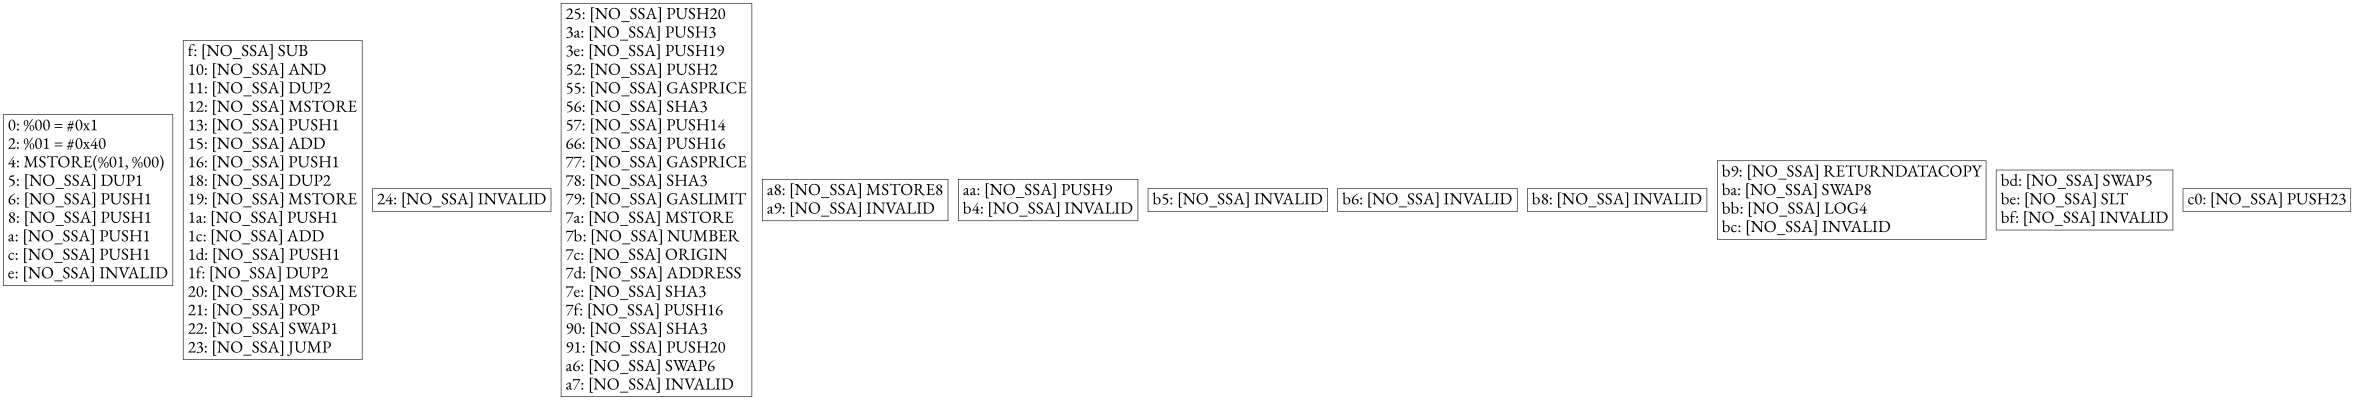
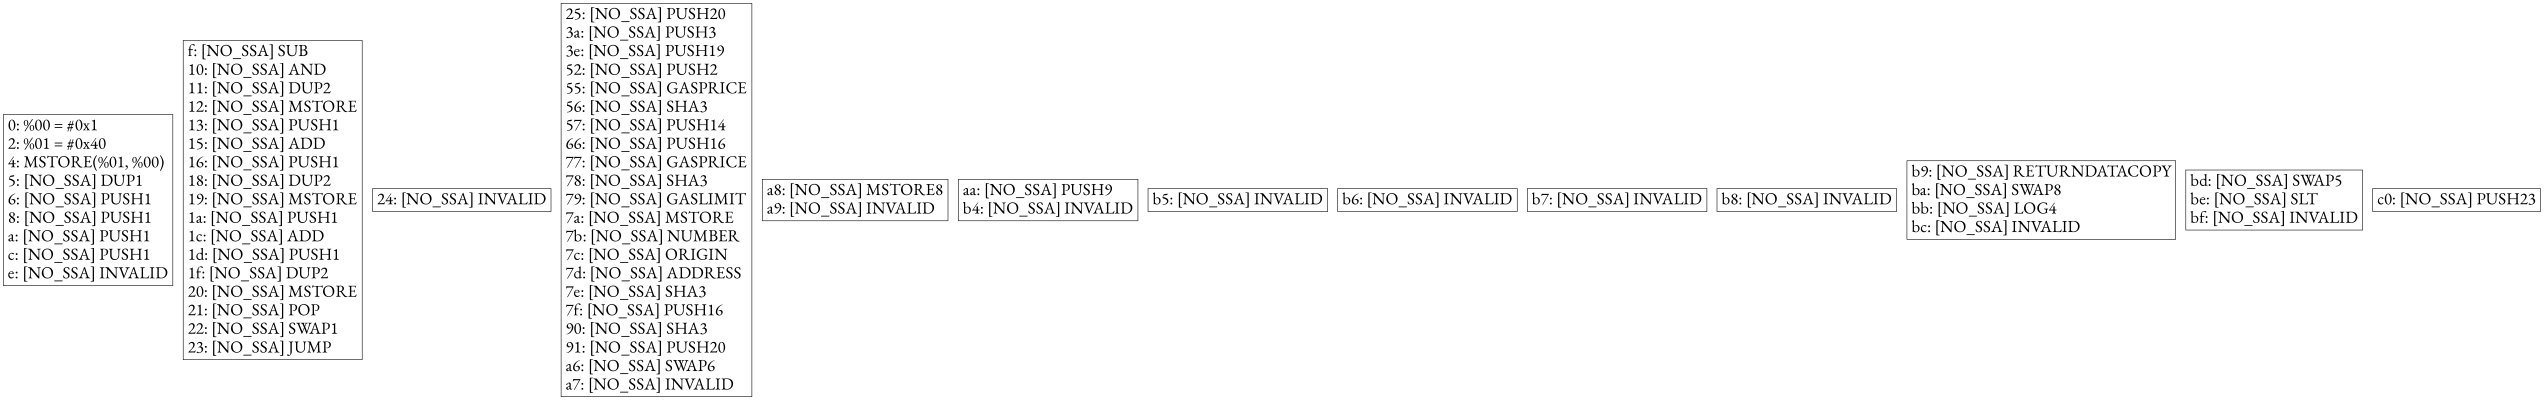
none -> (1617, 200)
